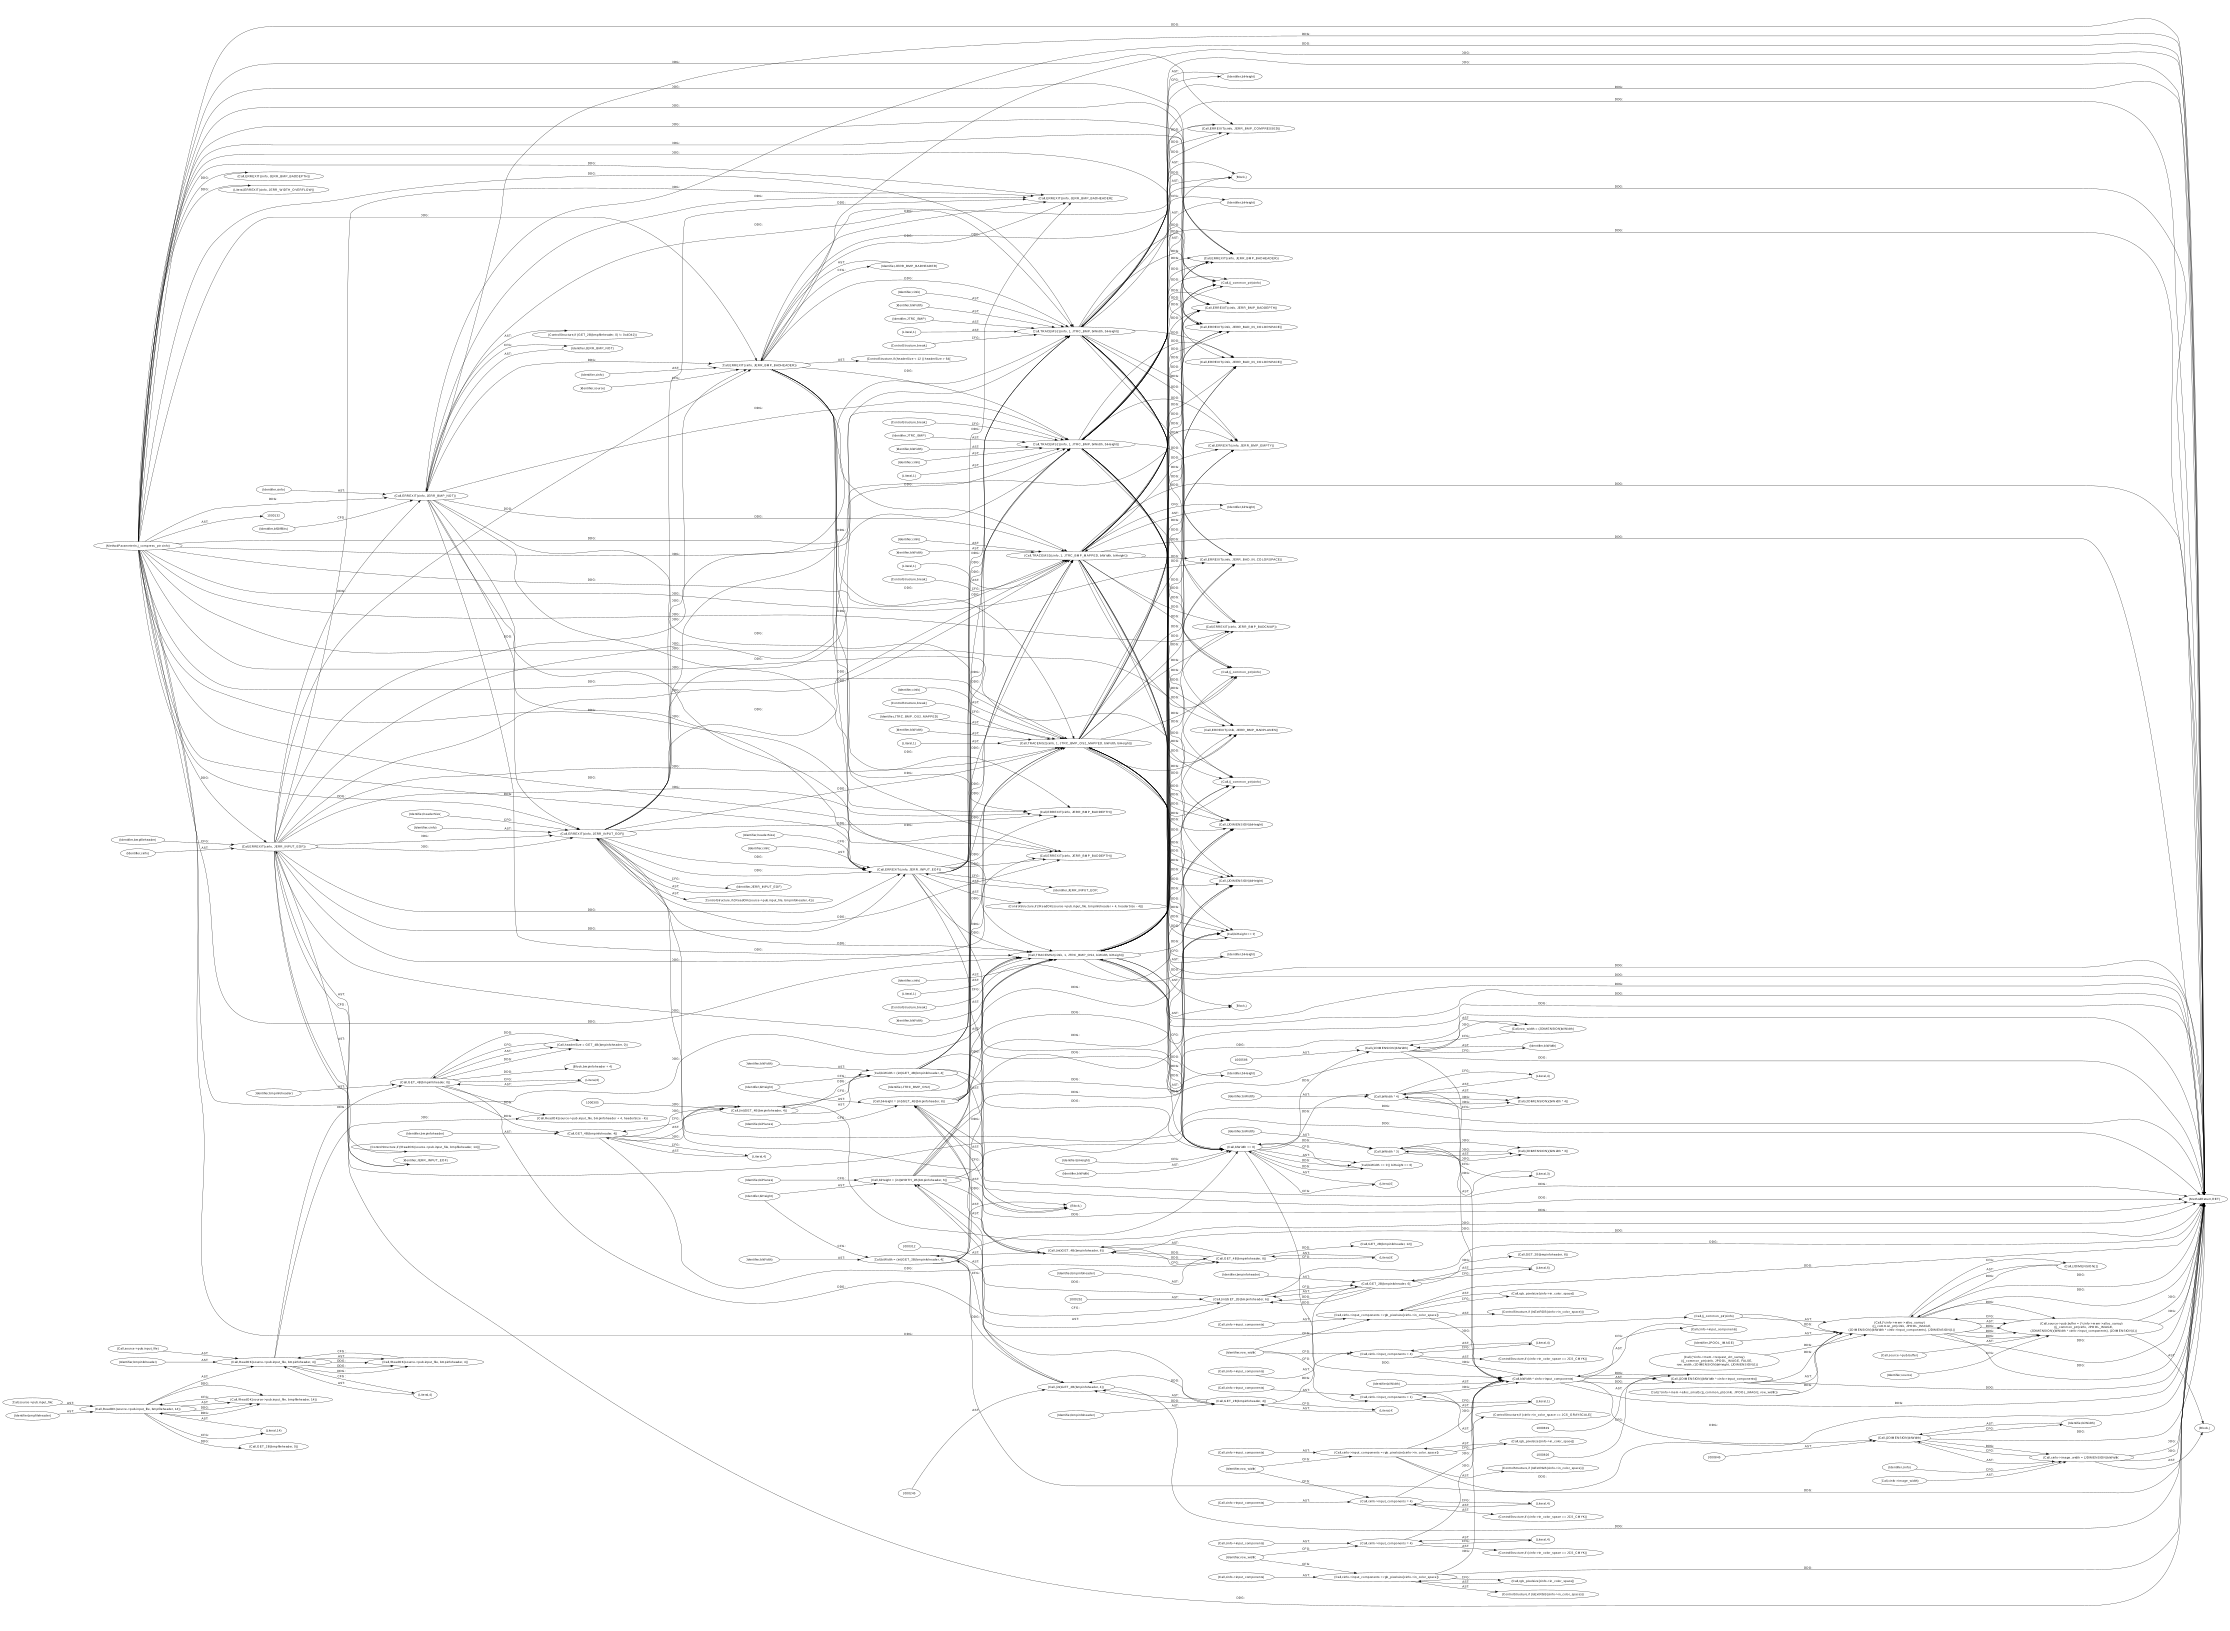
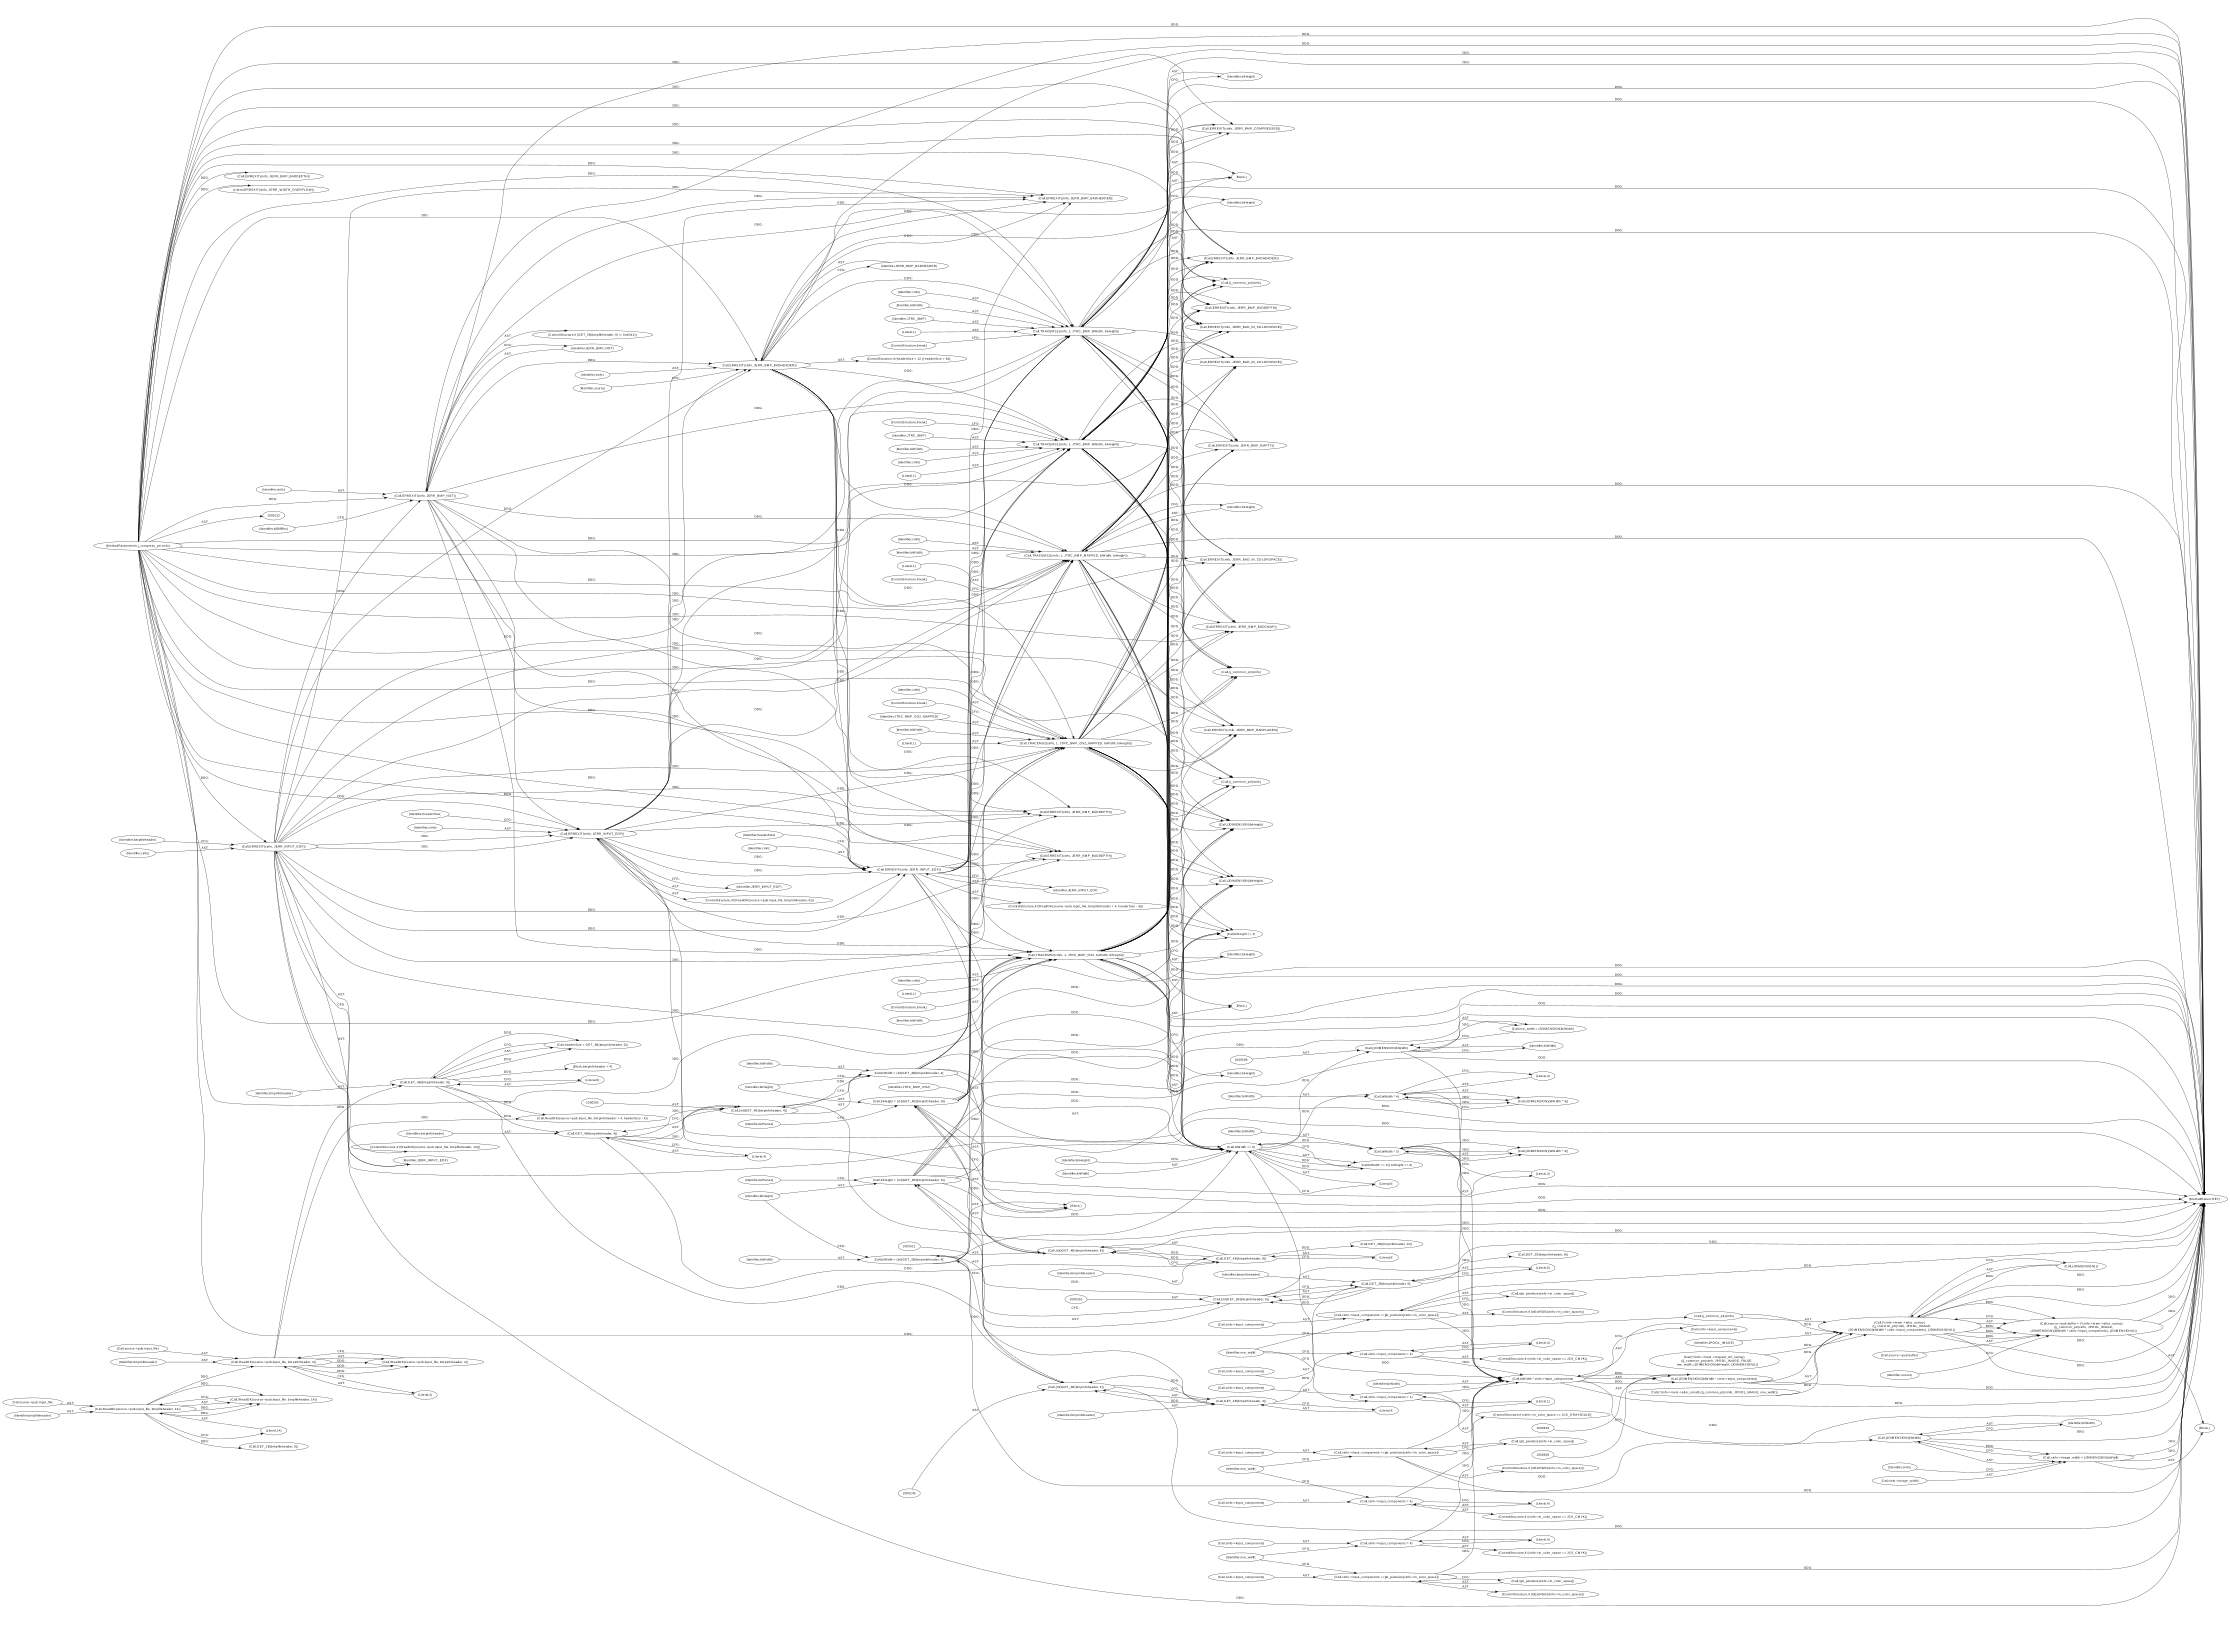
(976, 1040) -> (1035, 1136)
(676, 1104) -> (676, 1104)
(909, 1180) -> (909, 1180)
none -> (1460, 1248)
(206, 1377) -> (206, 1377)
none -> (1161, 1389)
(1714, 1457) -> none
